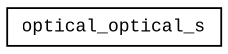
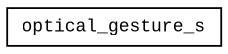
(114, 27) -> (114, 27)
